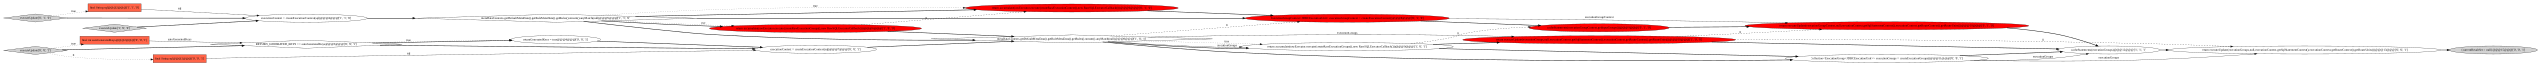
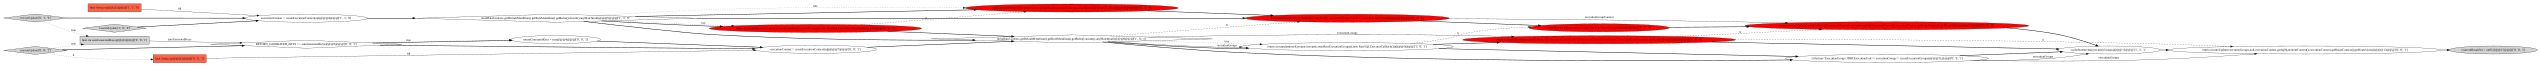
(68, 14) -> (64, 29)
(115, 40) -> (115, 40)
